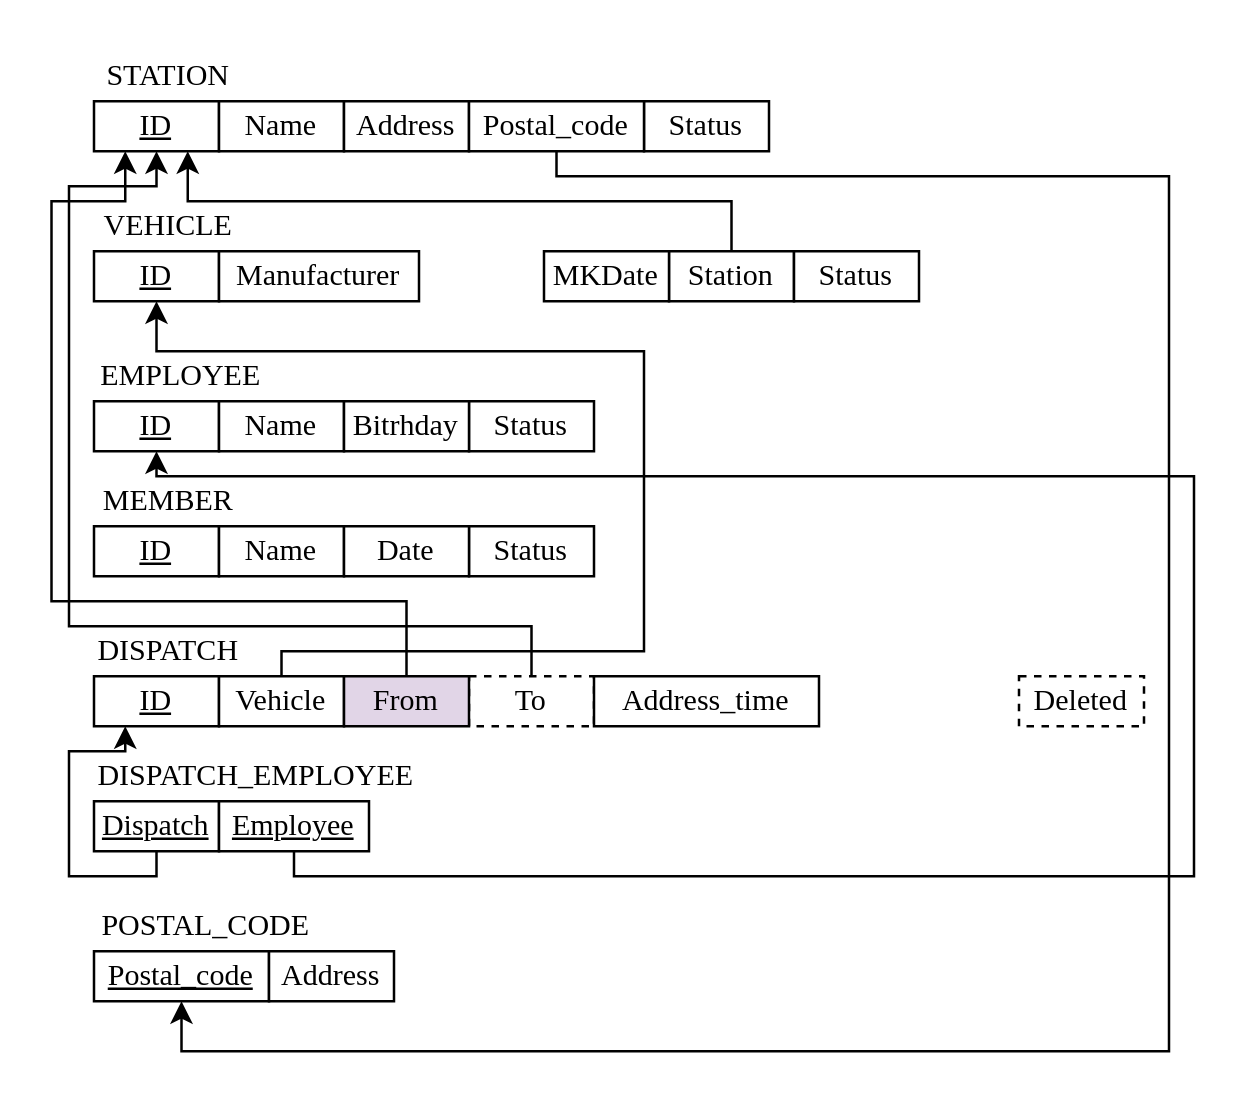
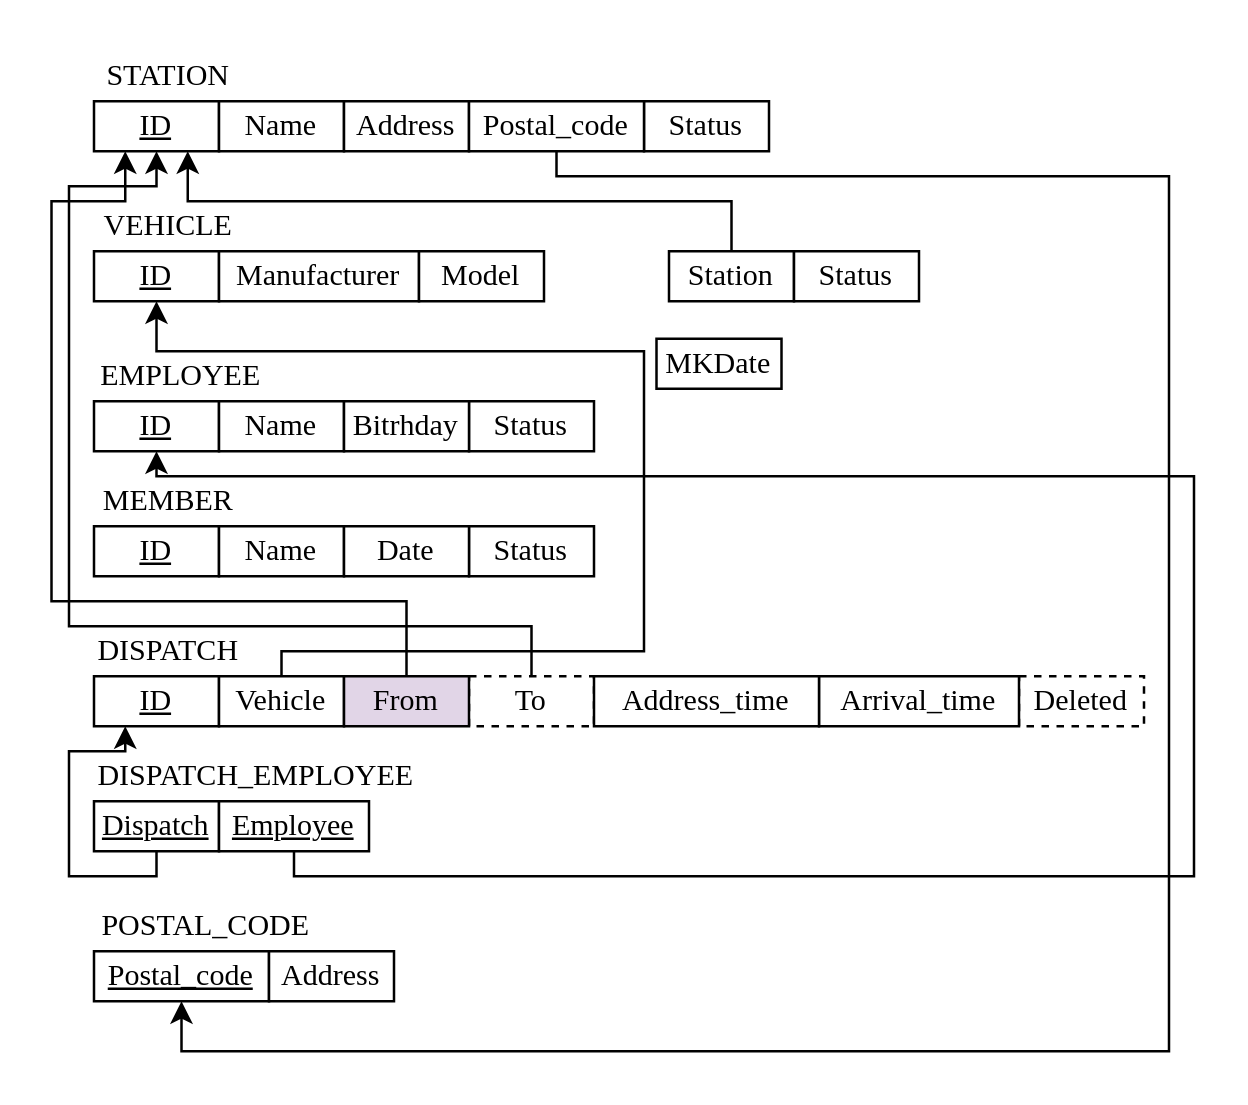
none -> (481, 276)
(606, 276) -> (719, 364)
none -> (919, 701)
